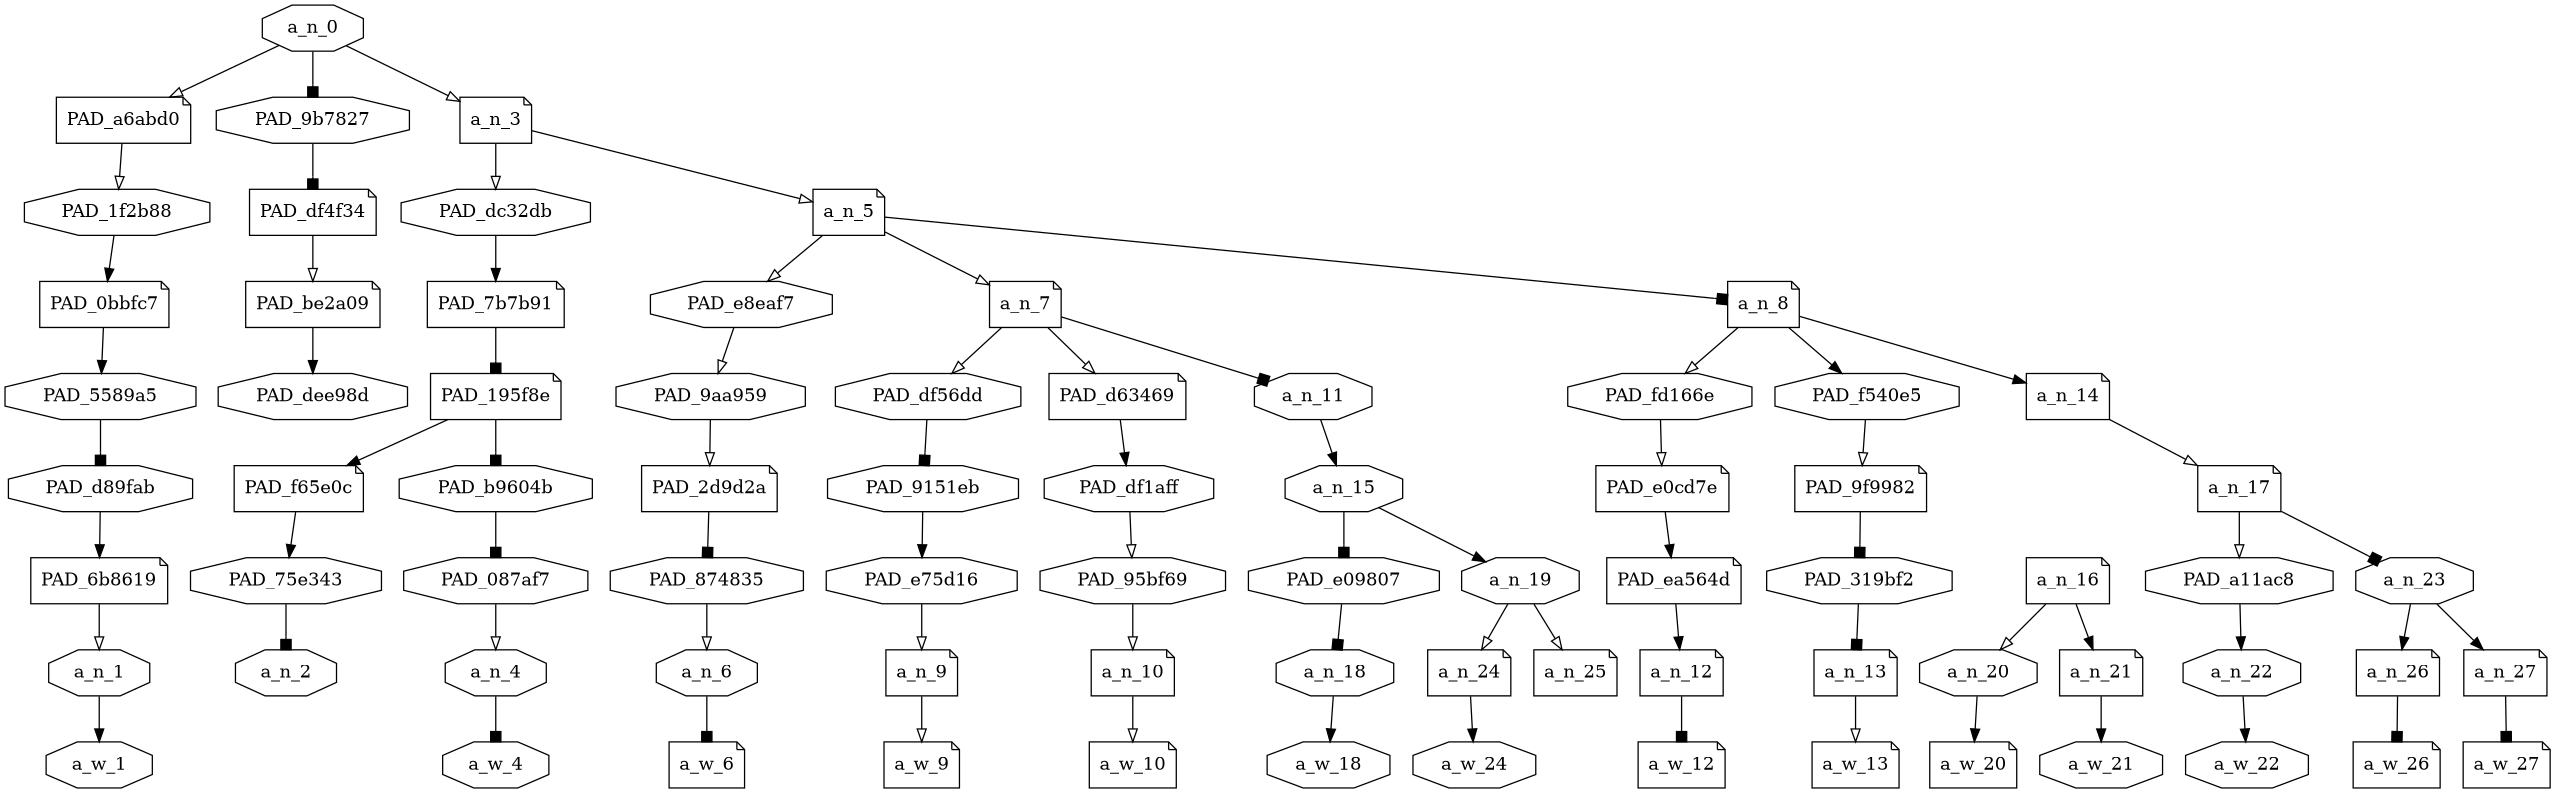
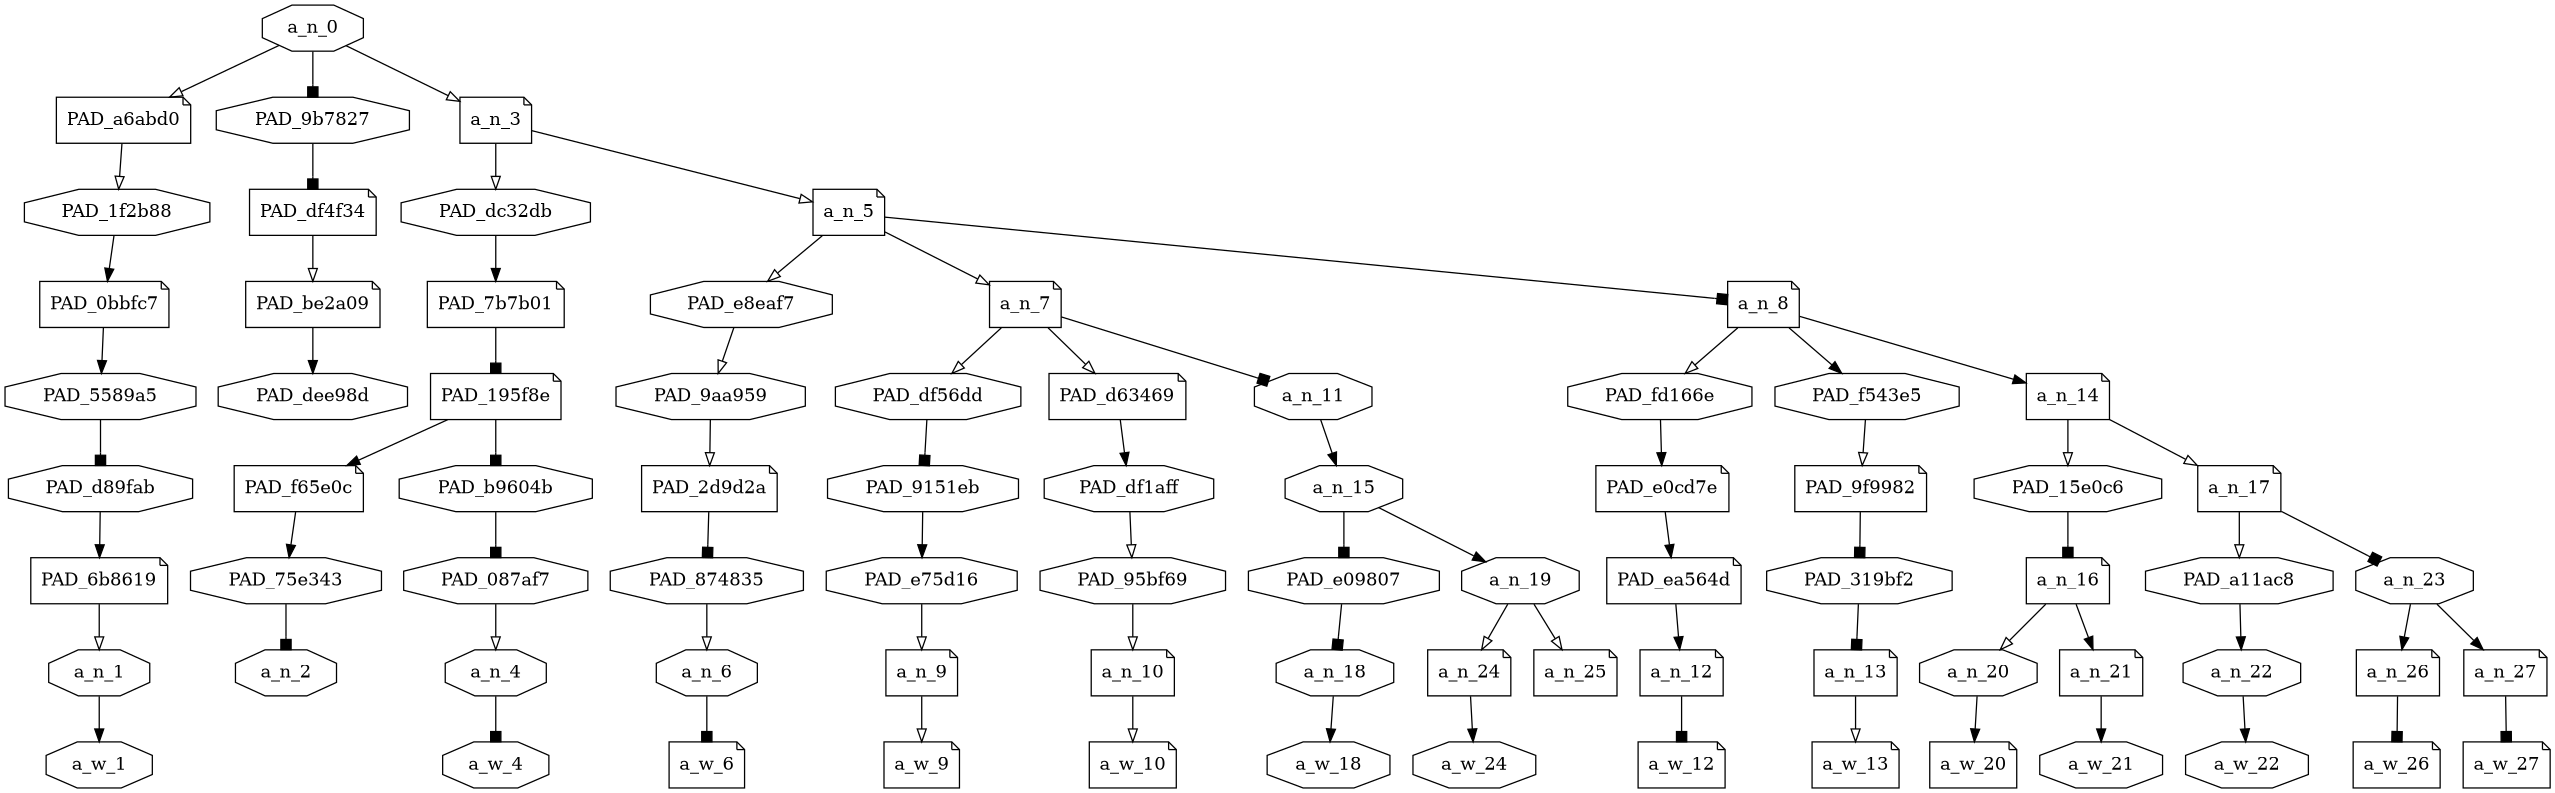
(496, 304) -> (496, 304)
(1867, 397) -> (1867, 397)
(1661, 436) -> (1661, 436)
none -> (2068, 489)
